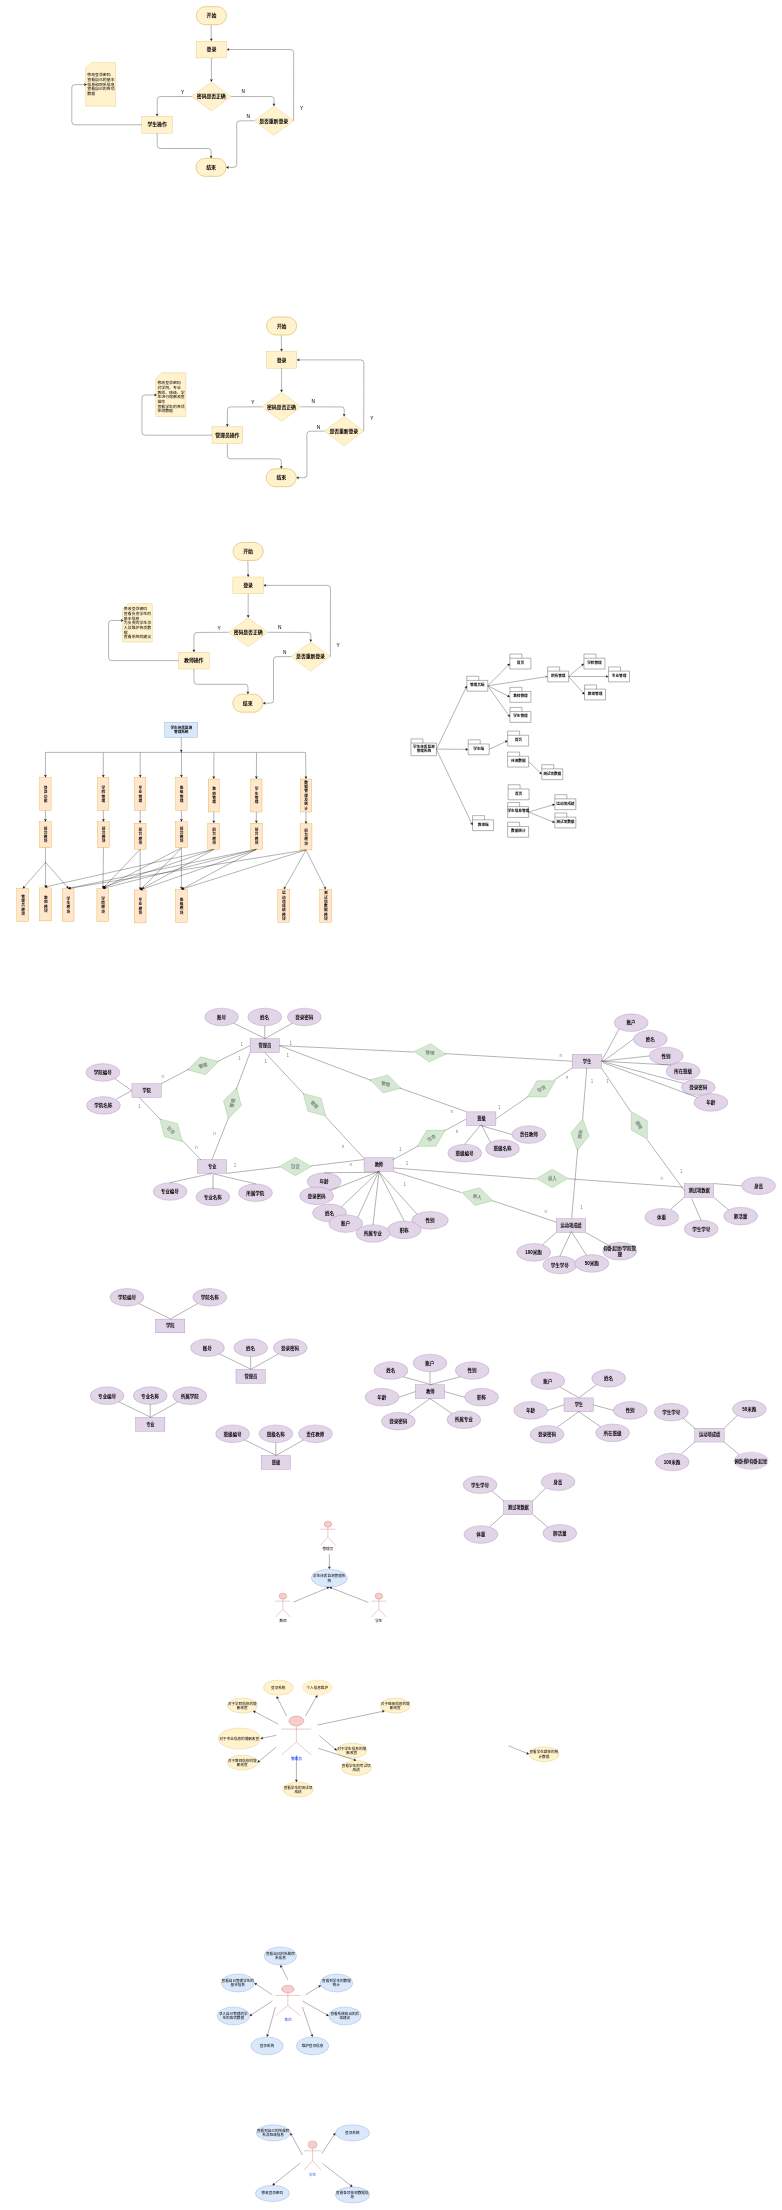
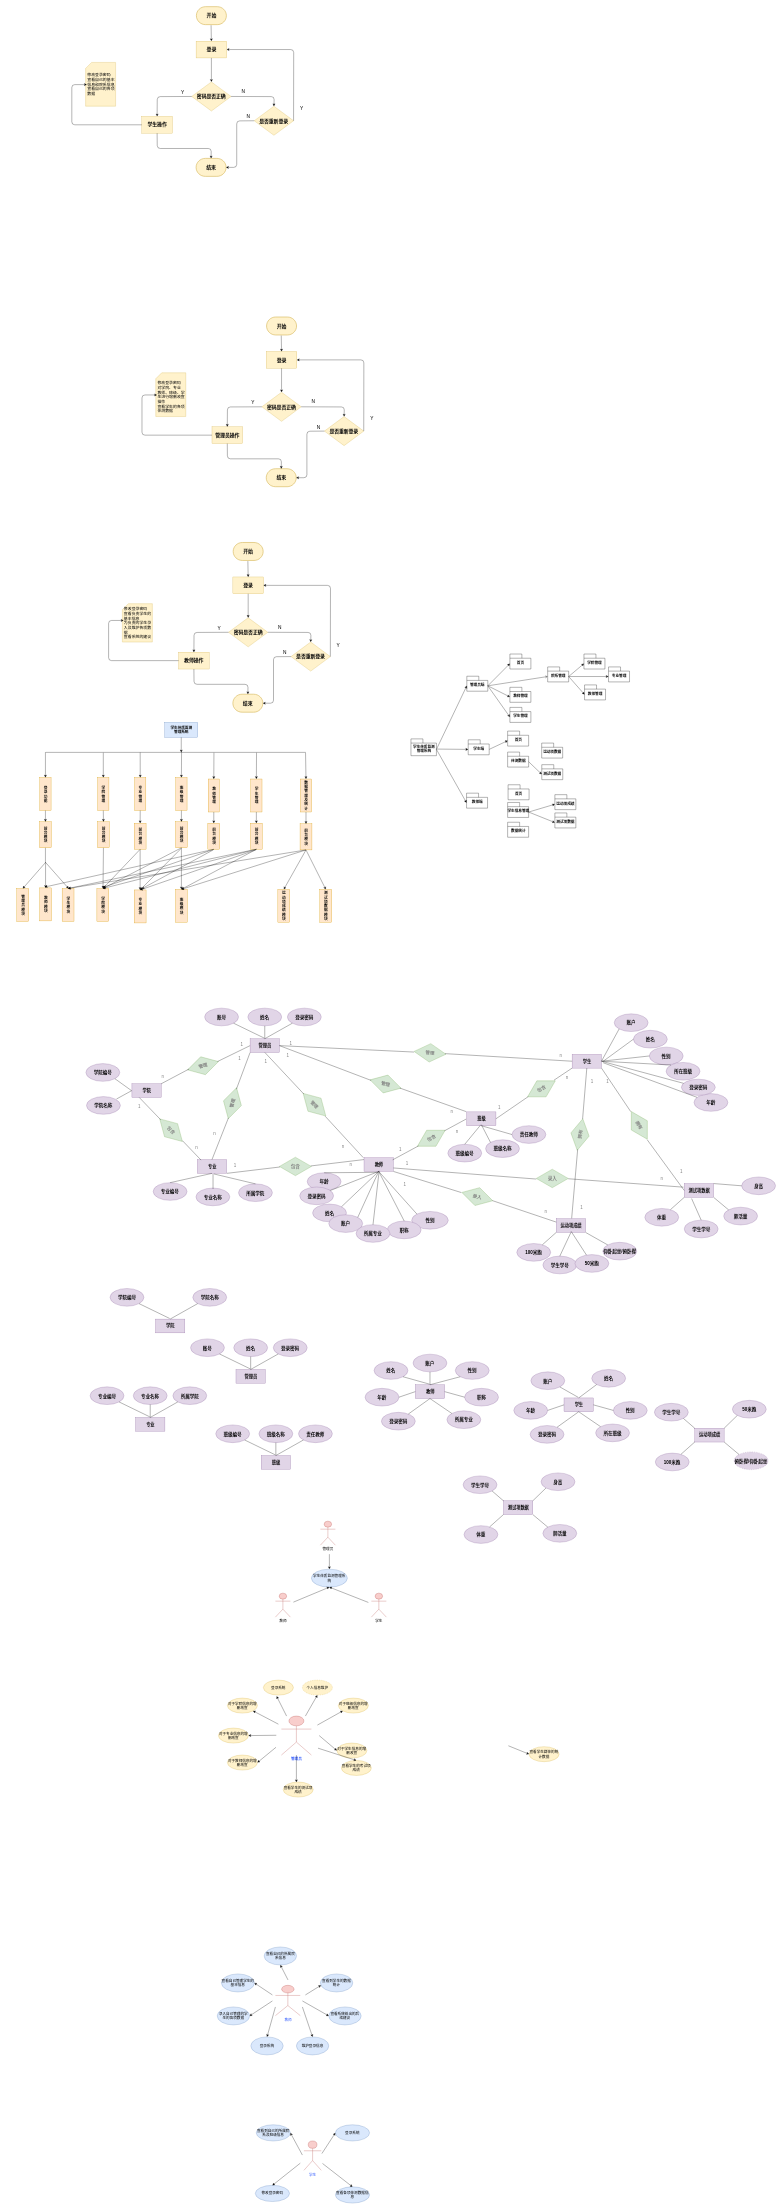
none -> (552, 750)
(483, 823) -> (477, 801)
(620, 1251) -> (620, 1251)
(396, 1706) -> (354, 1706)
(240, 1739) -> (234, 1736)
